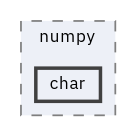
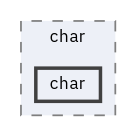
(68, 38) -> (68, 38)
